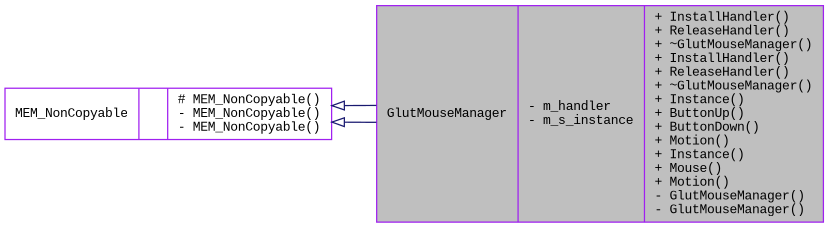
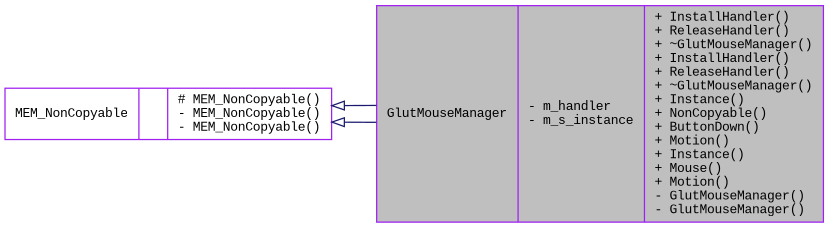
(700, 113) -> (711, 113)
